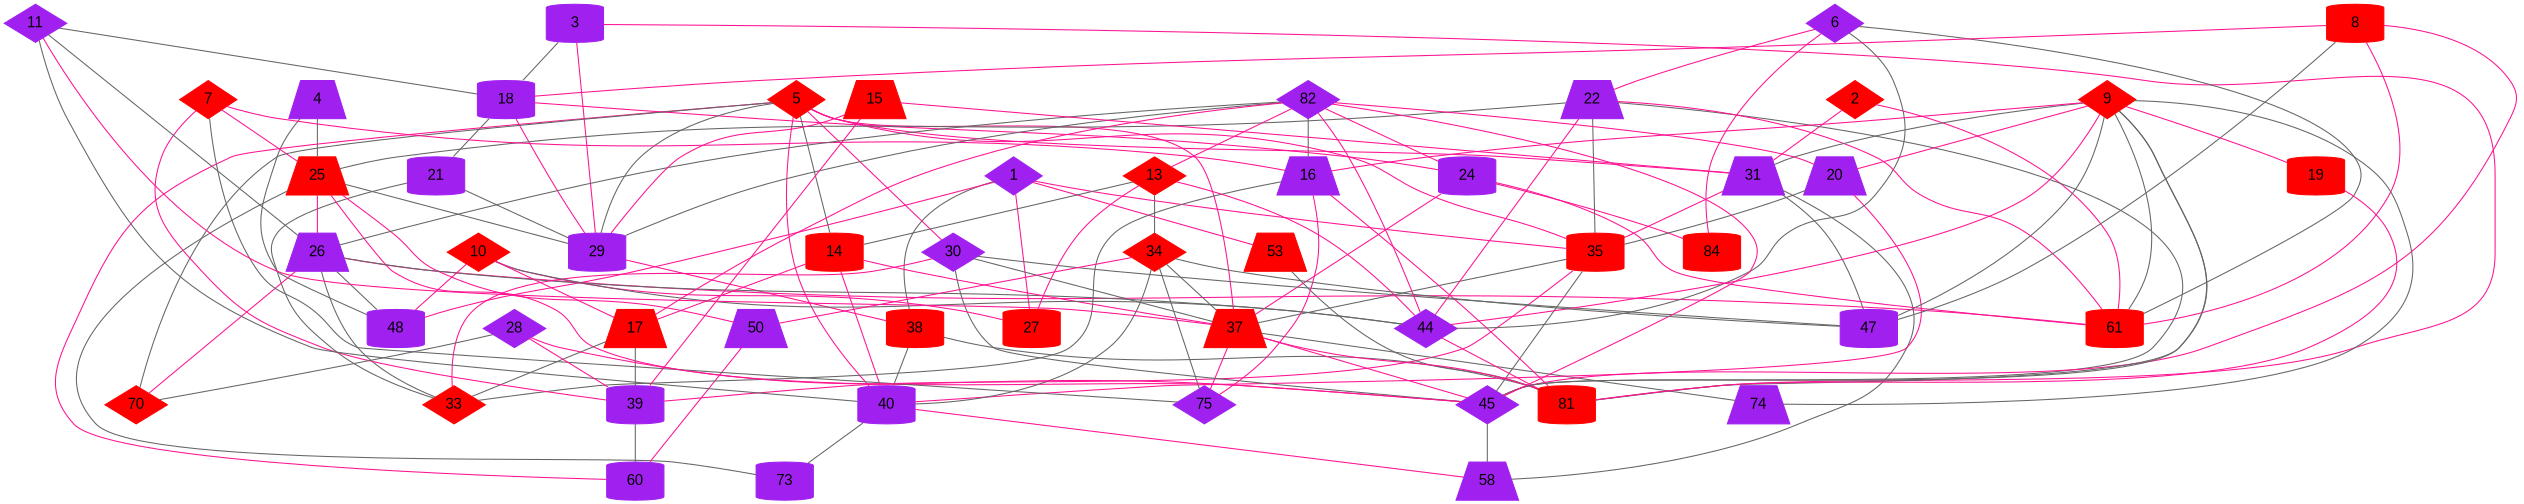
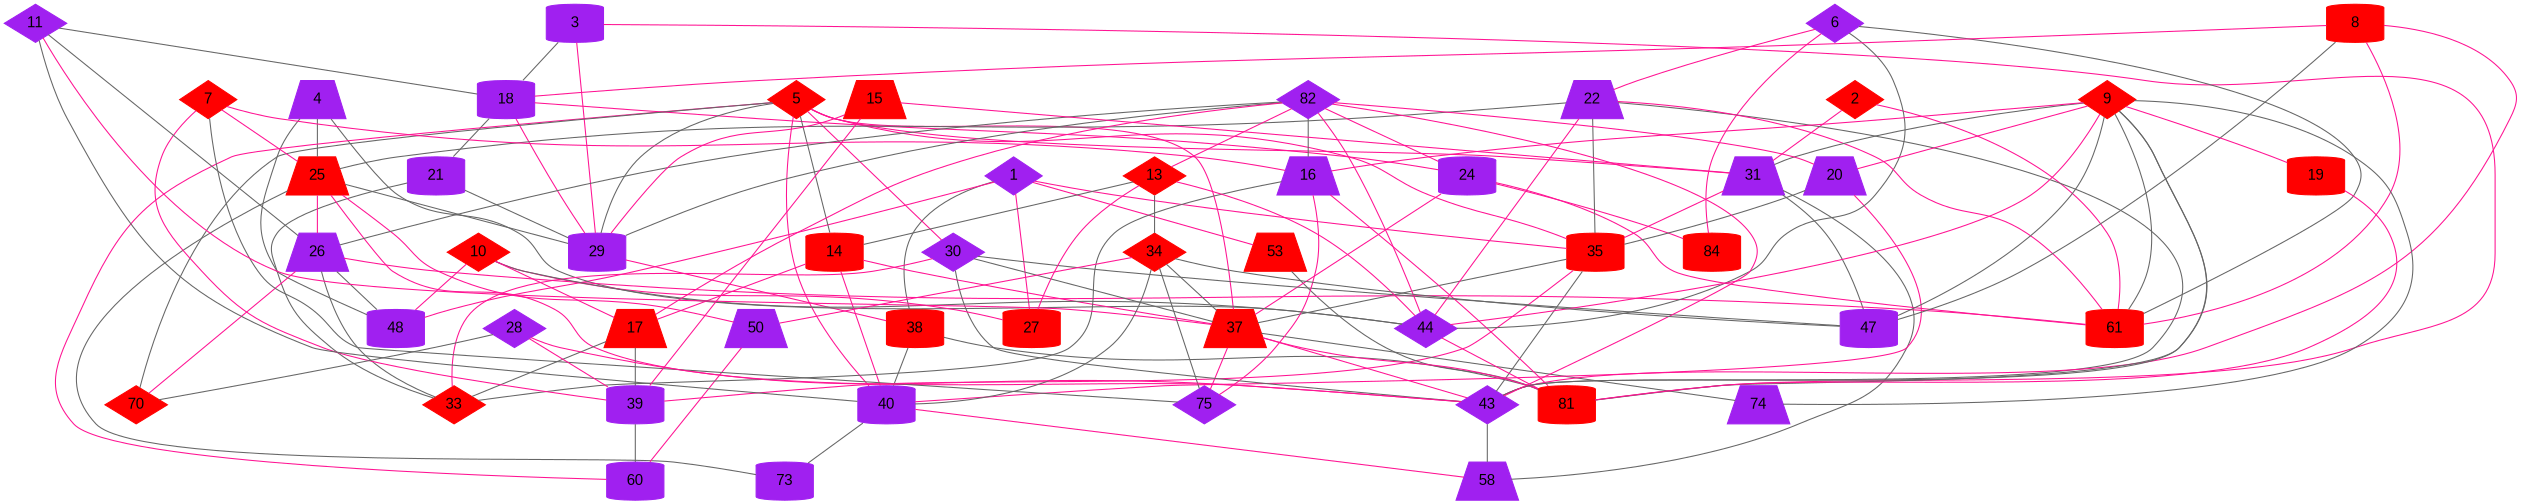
(873, 293) -> (557, 270)
(1487, 405) -> (1487, 405)
